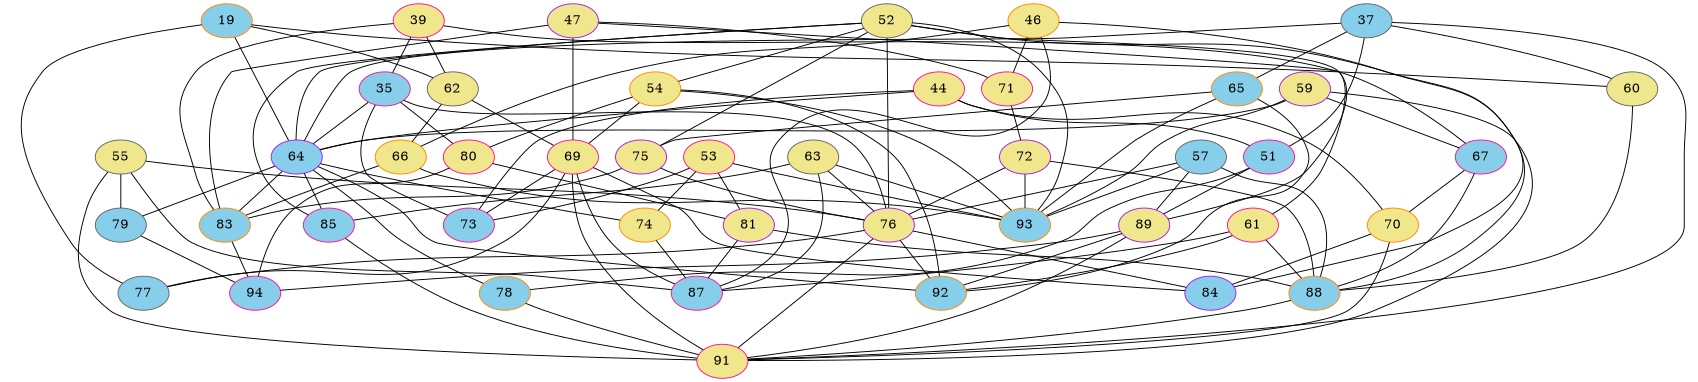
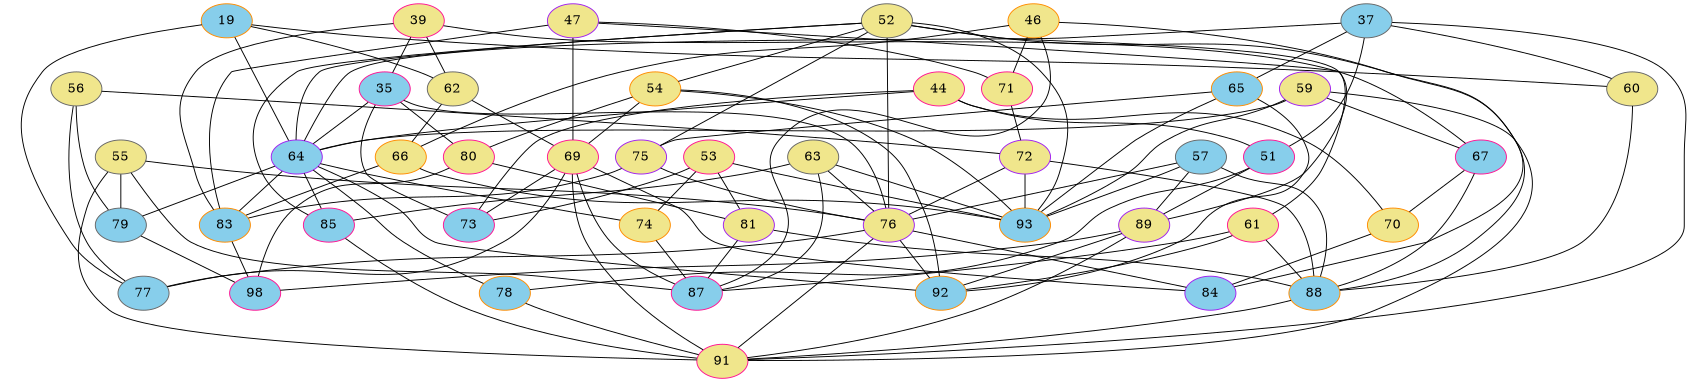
none -> (76, 89)
(255, 293) -> (255, 293)
(1090, 345) -> none
